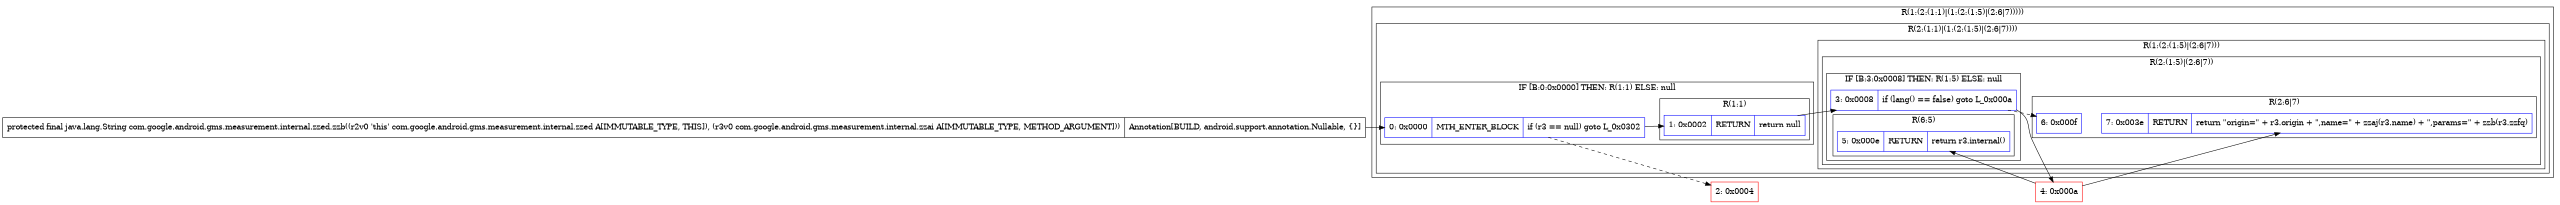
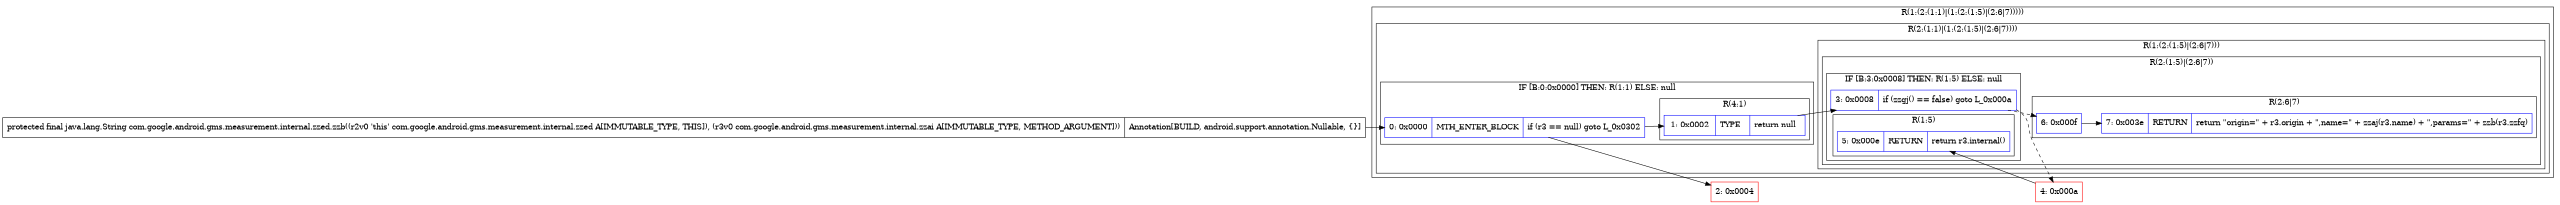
(1947, 100) -> (1947, 100)
(1735, 105) -> (1735, 105)
(1924, 121) -> (1924, 121)
(1733, 125) -> (1730, 125)
(2033, 143) -> (2033, 143)
(1627, 160) -> (1627, 160)
(2179, 160) -> (2089, 123)
